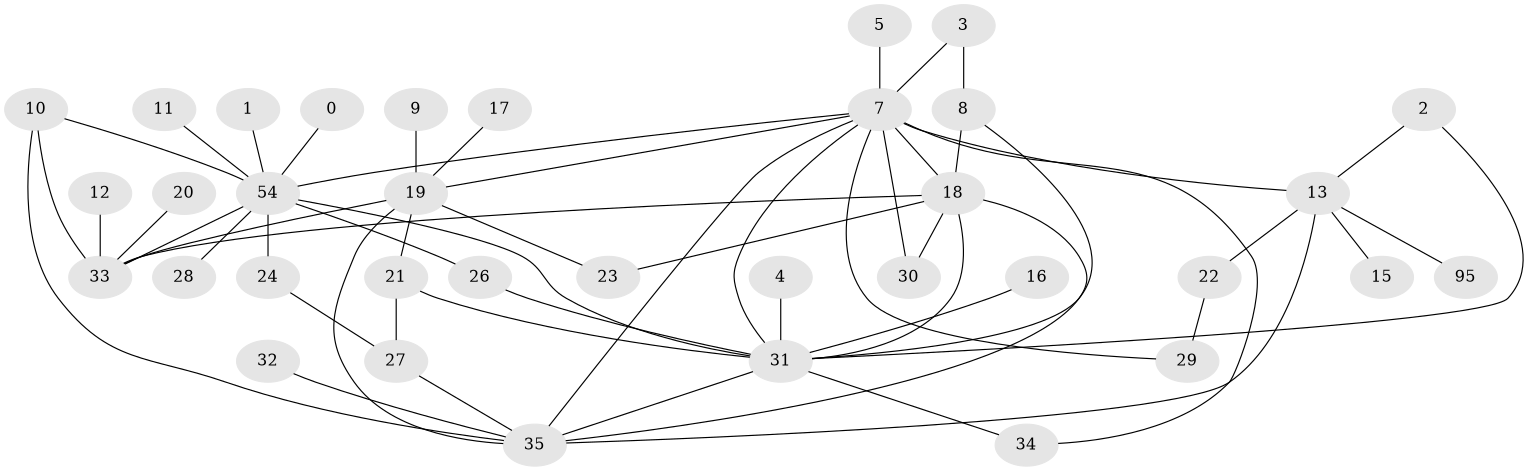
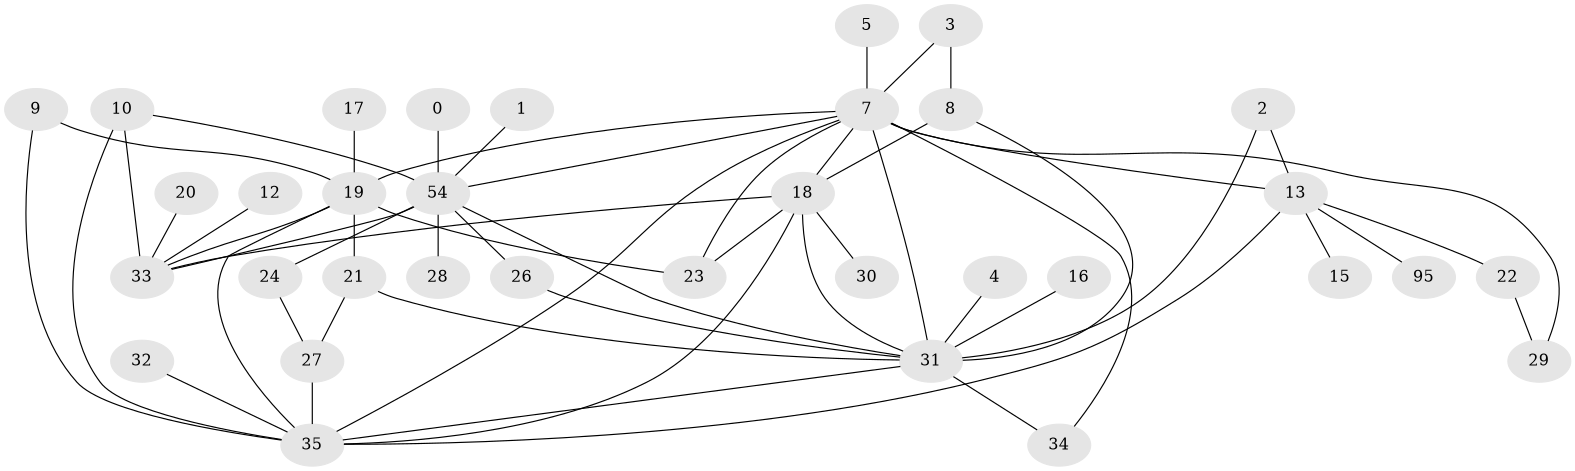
(164, 110) -> none
(893, 187) -> (758, 175)
none -> (63, 362)
